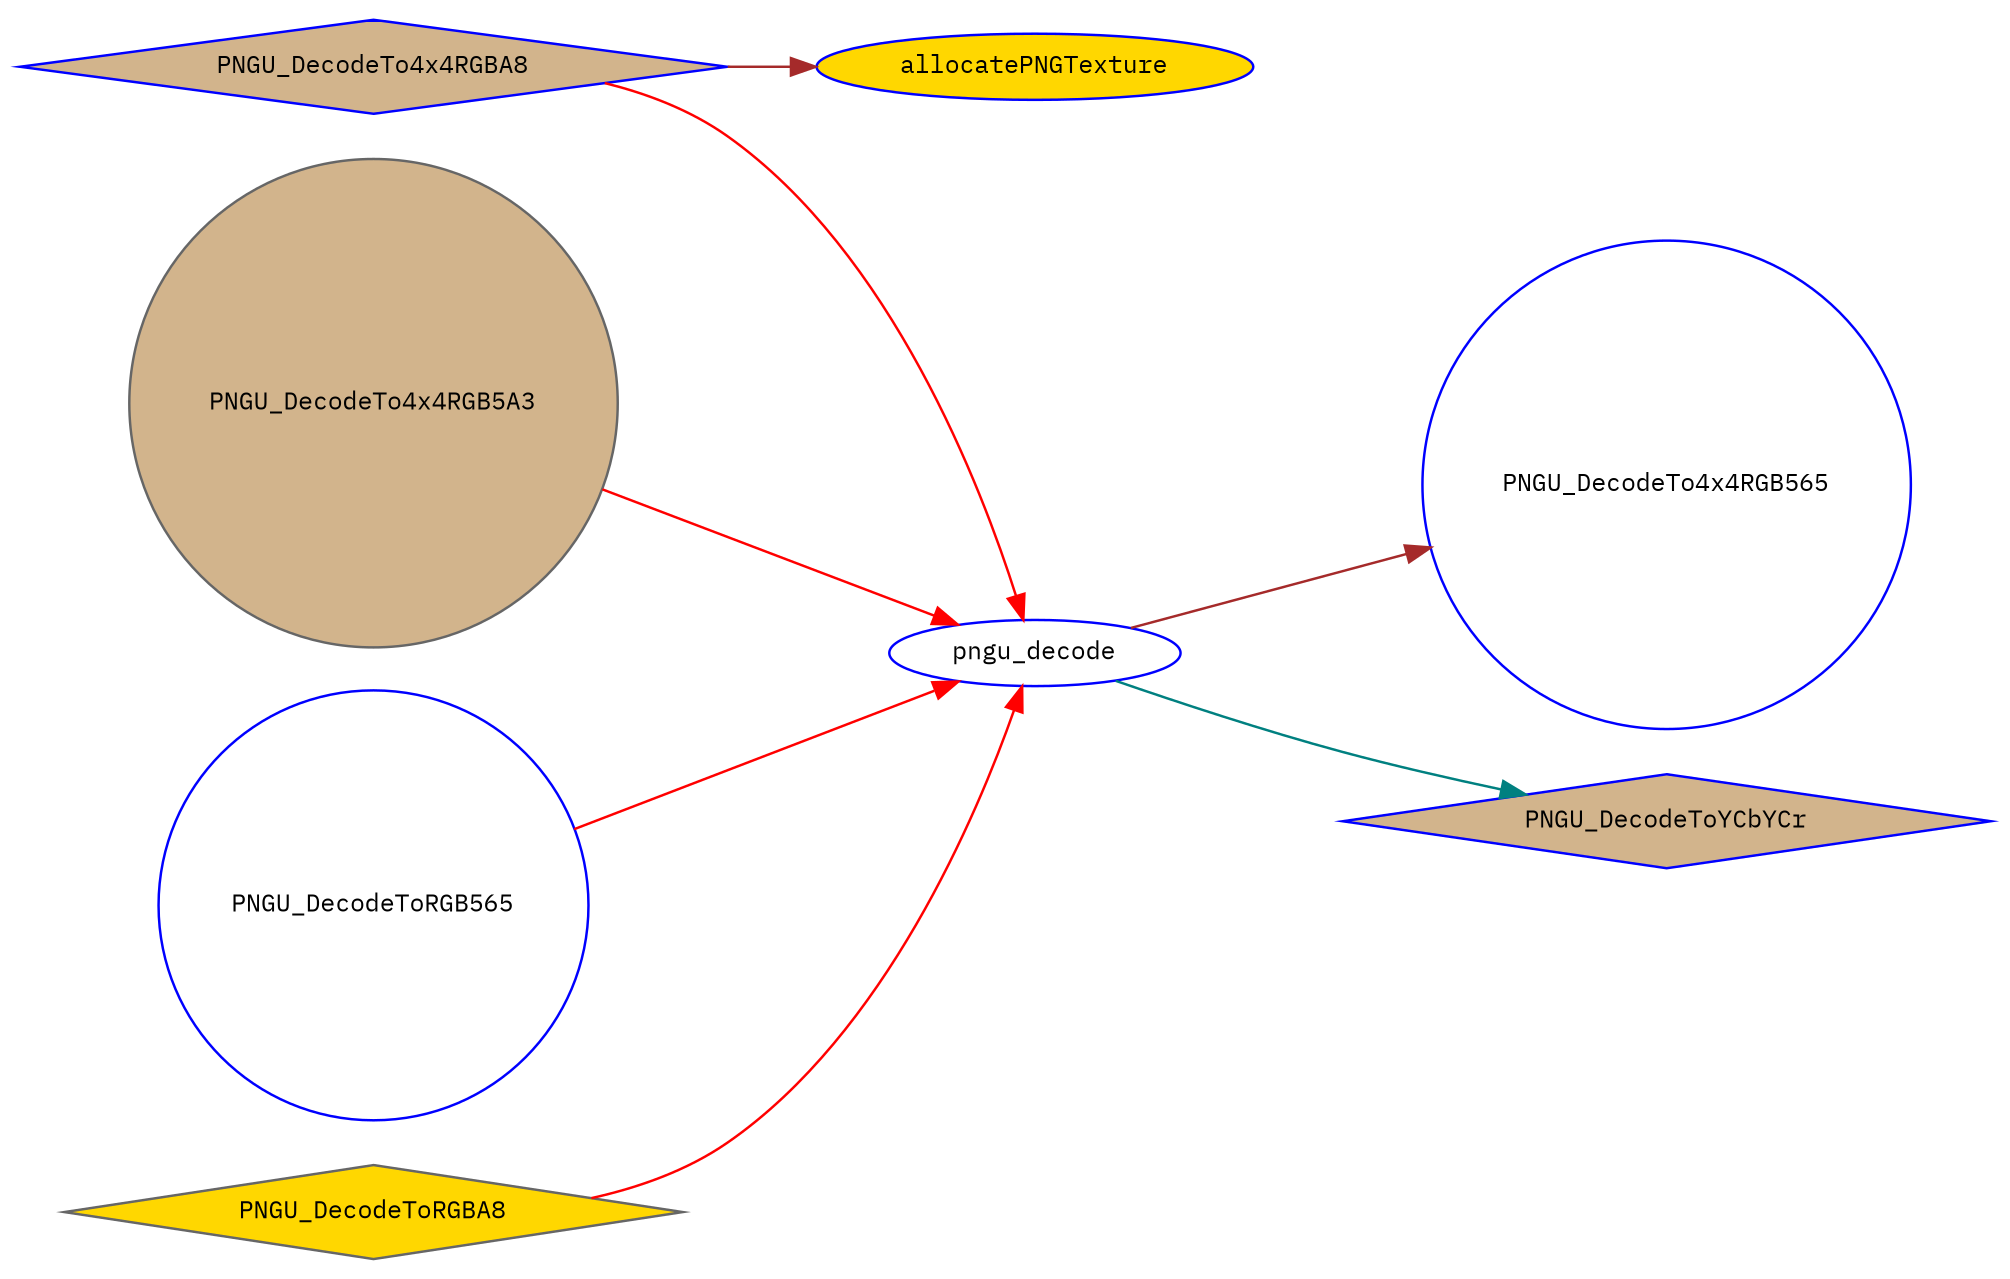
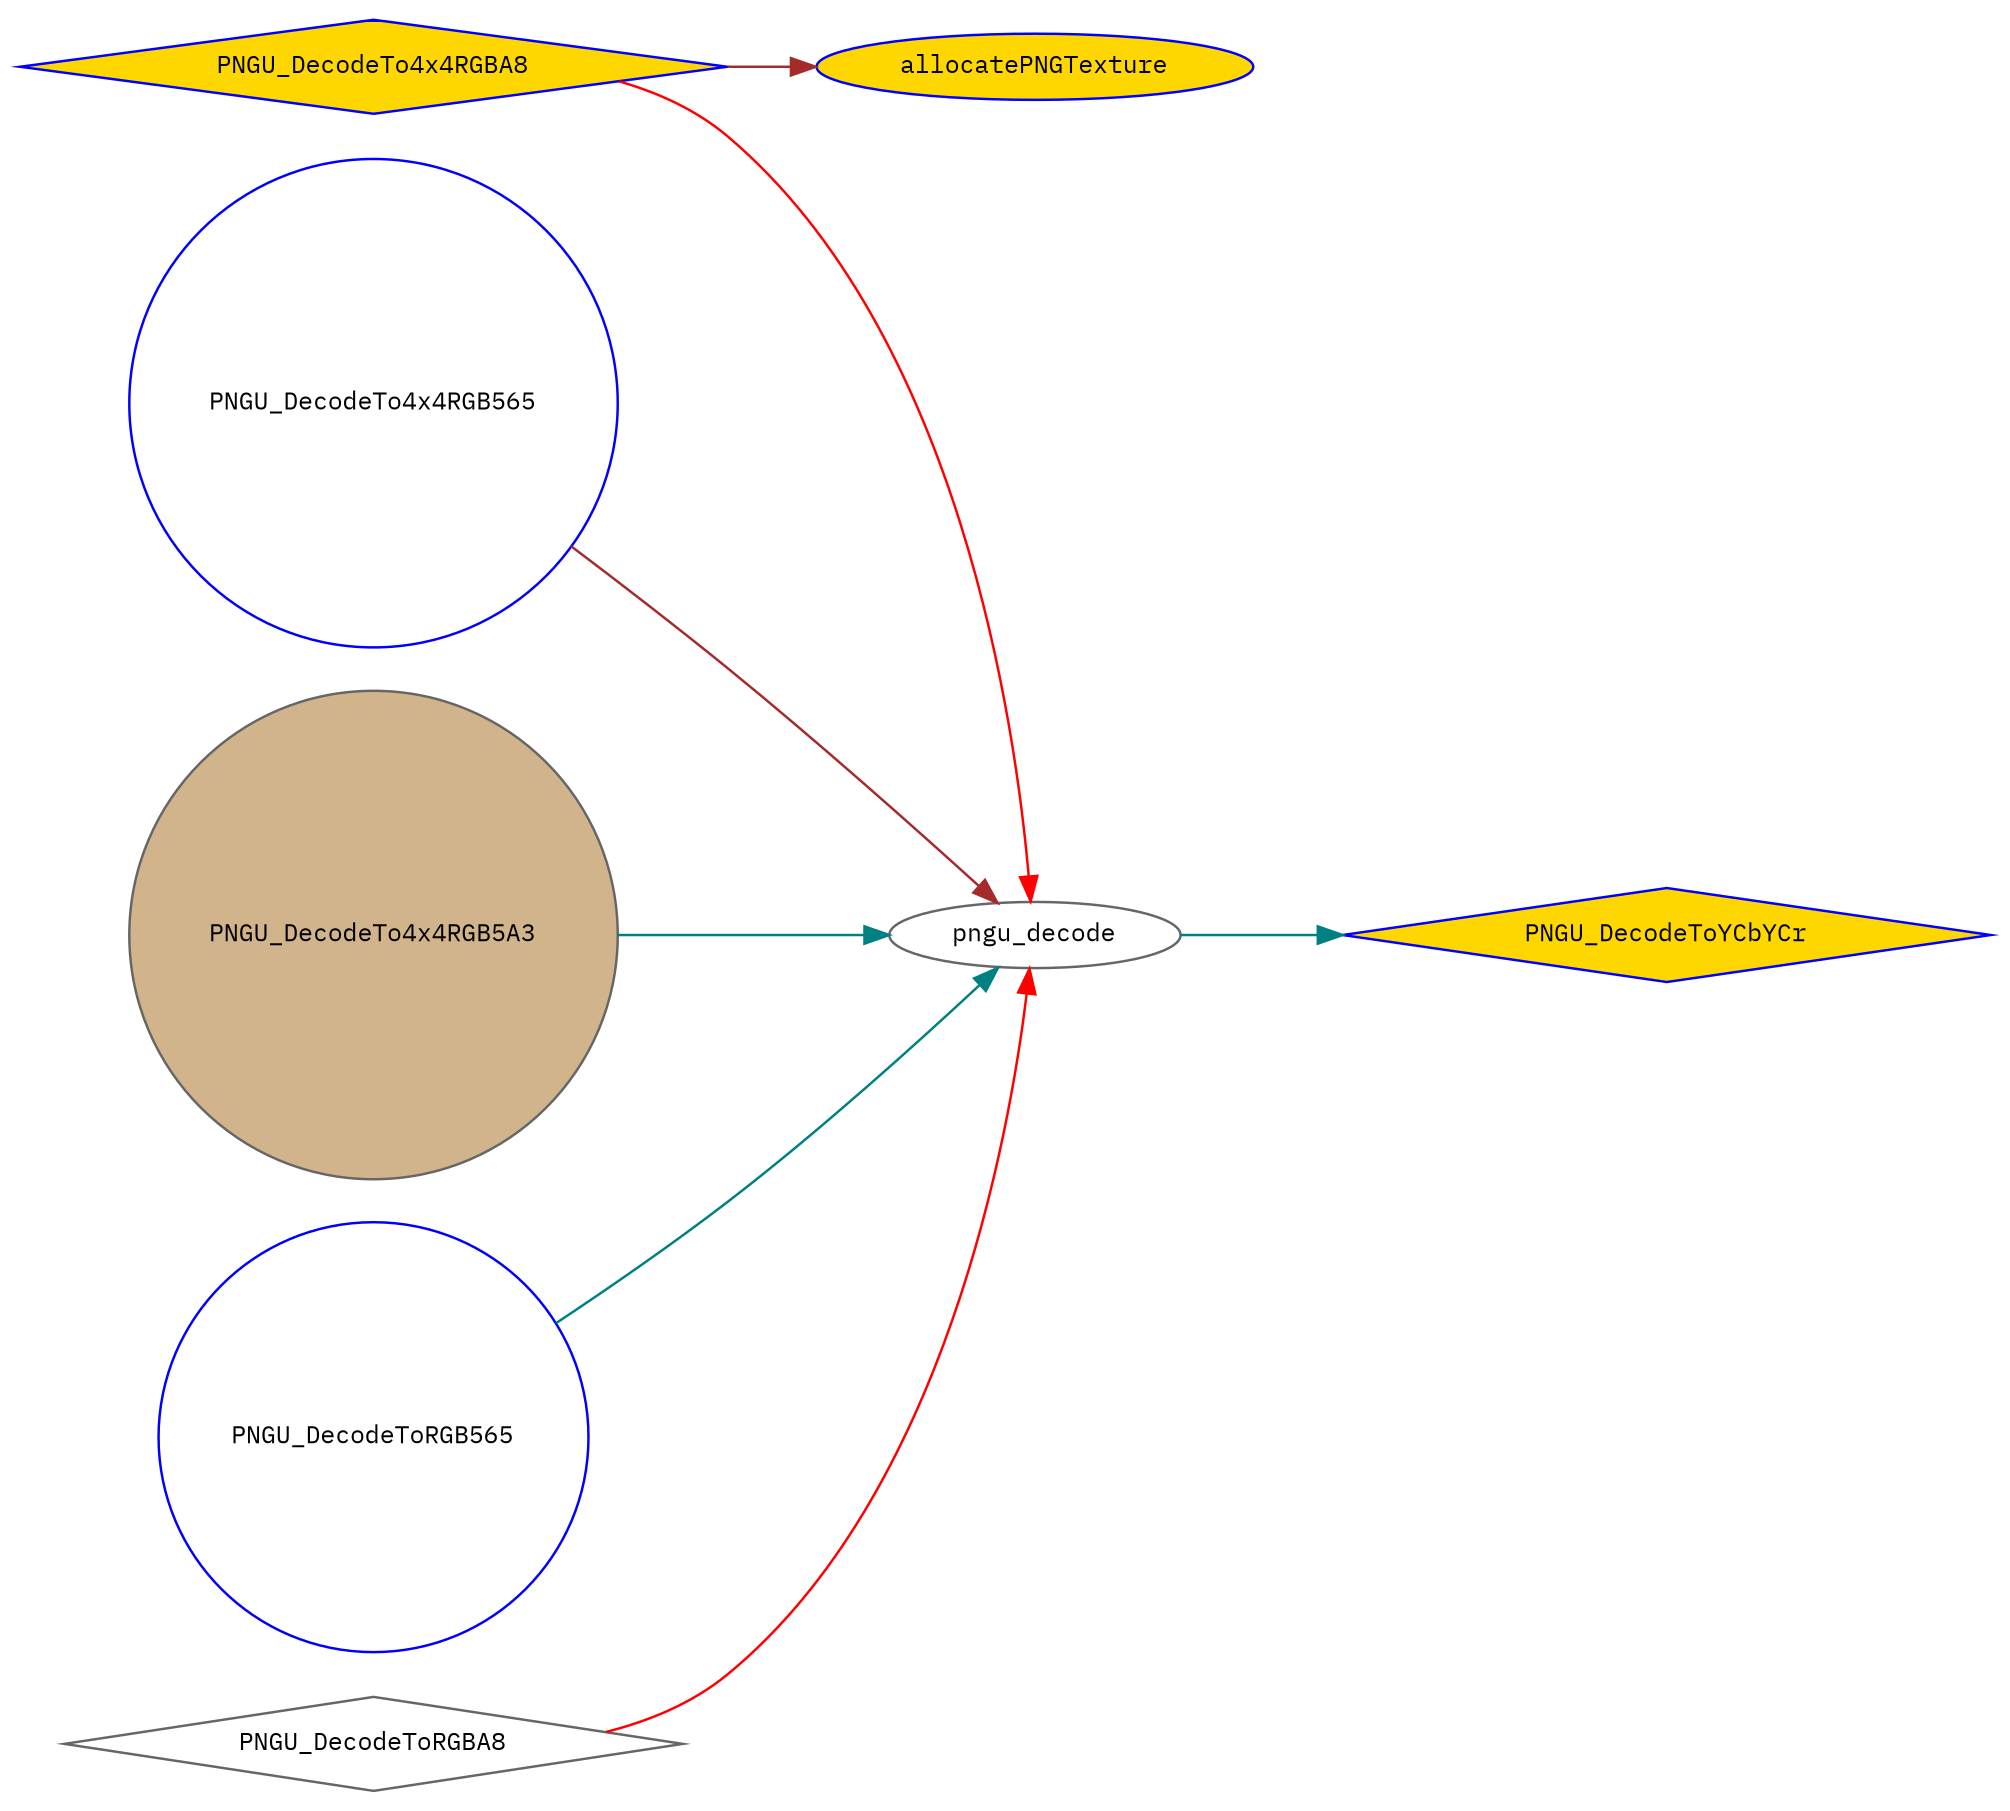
(374, 67) -> (374, 67)
(768, 553) -> (741, 935)
(1269, 591) -> (779, 711)
(1035, 653) -> (1035, 935)
(754, 760) -> (775, 1164)
(1667, 821) -> (1667, 935)
(374, 1212) -> (374, 1744)
